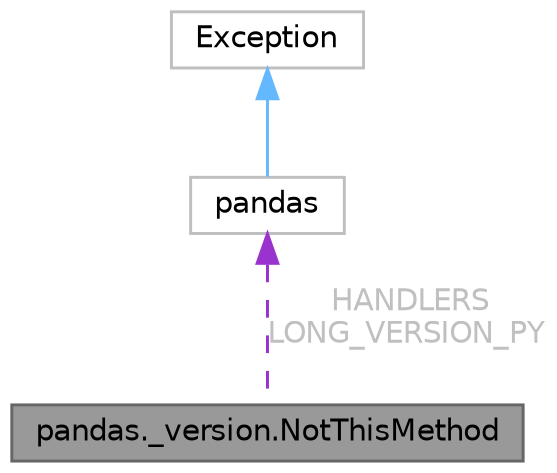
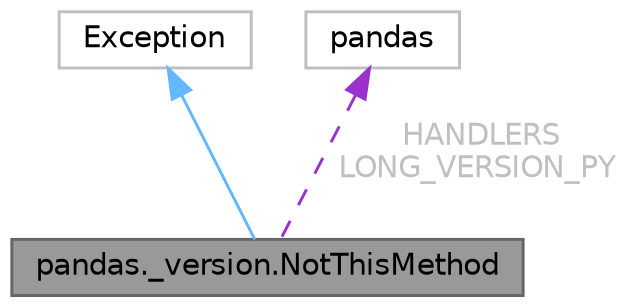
(267, 138) -> (218, 167)
